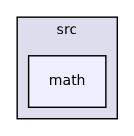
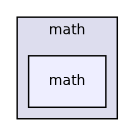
(67, 31) -> (67, 31)
